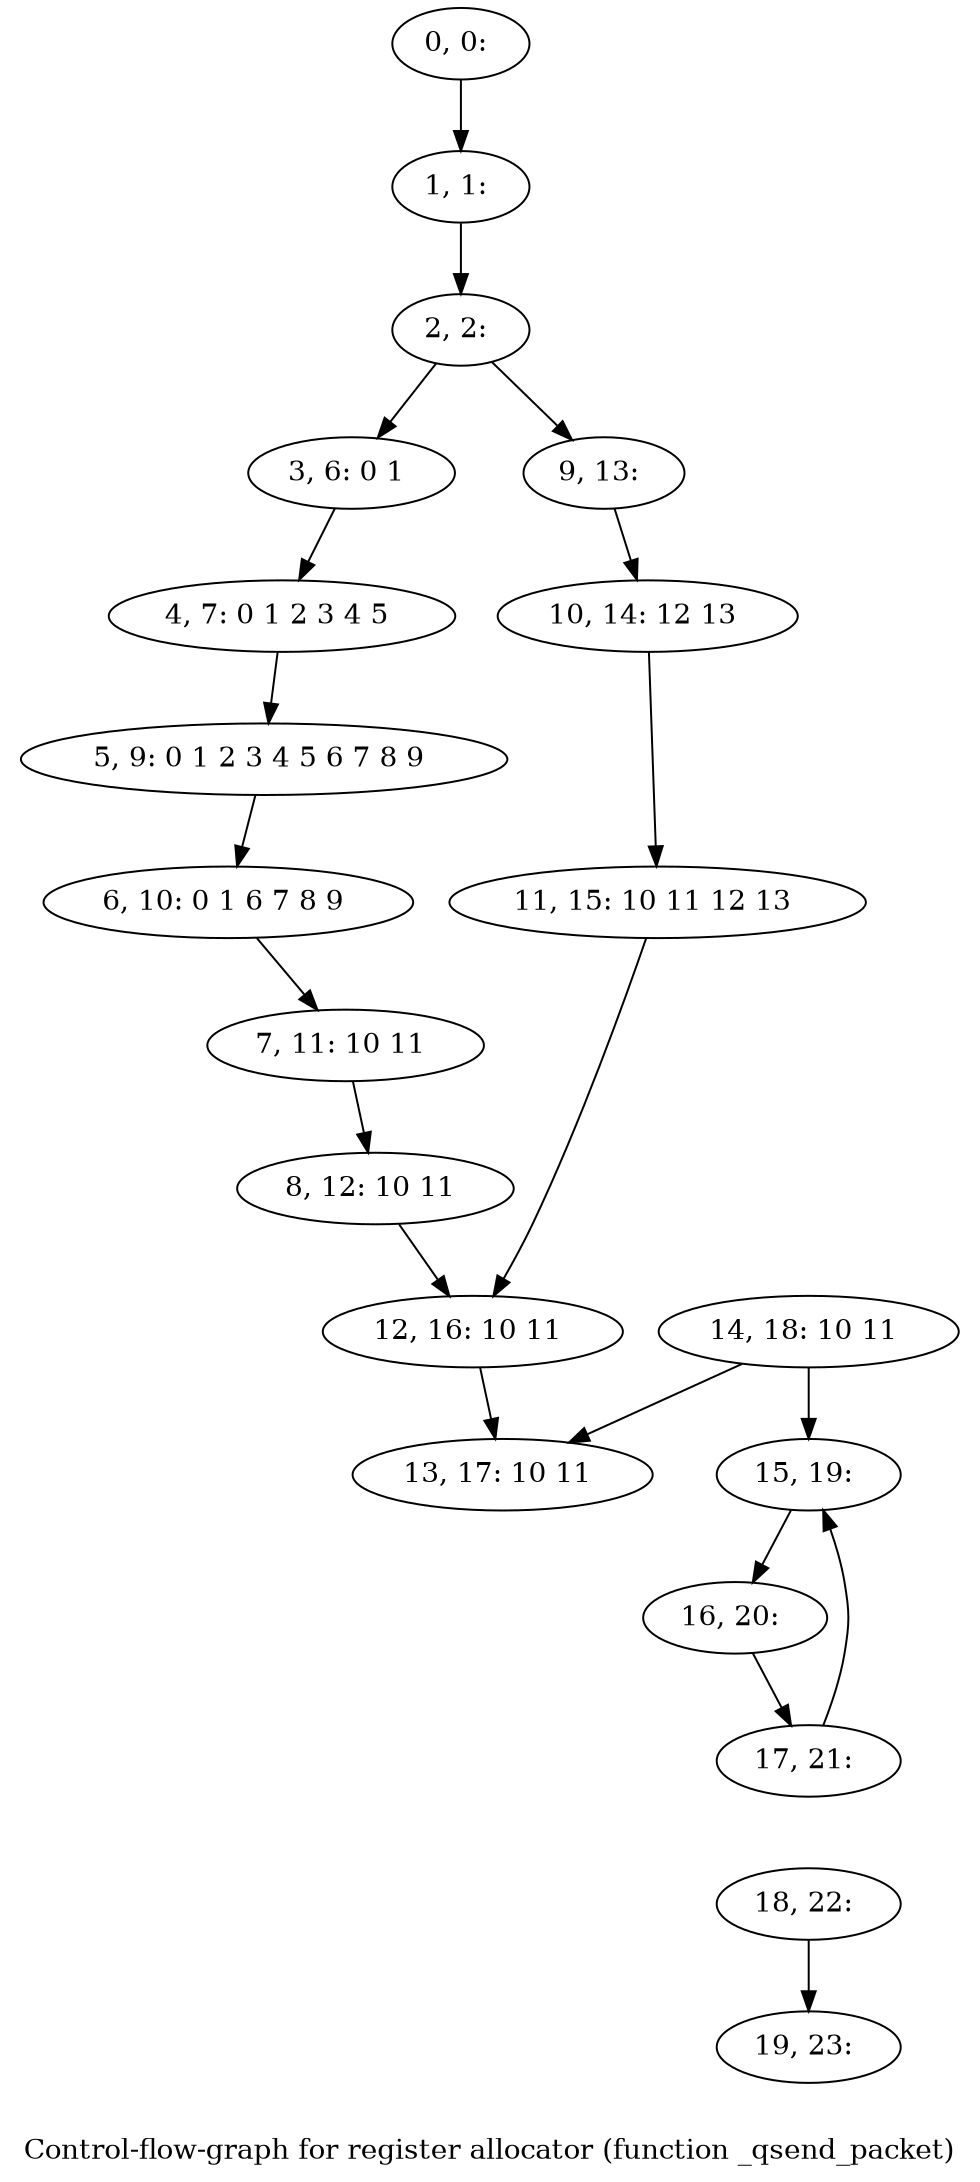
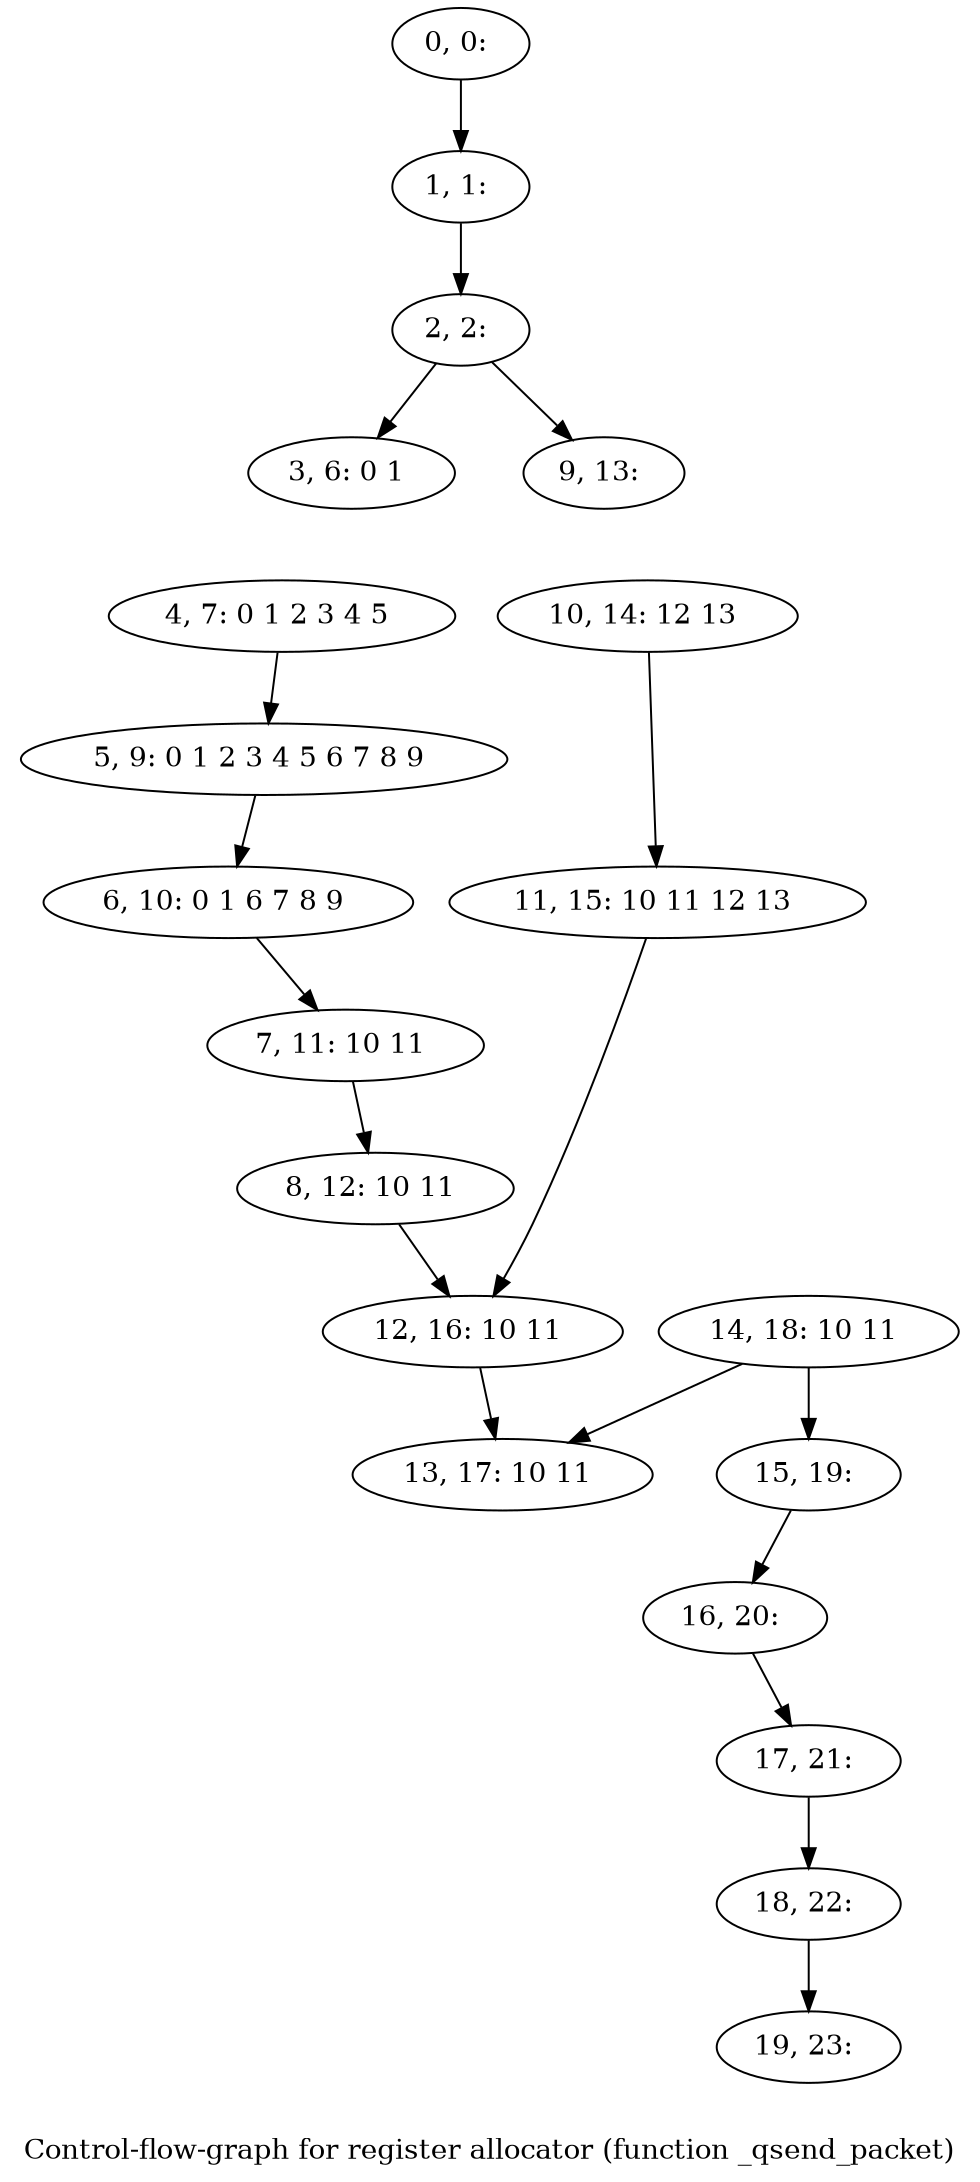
(321, 535) -> none
(623, 535) -> none
(848, 1628) -> (809, 1823)
